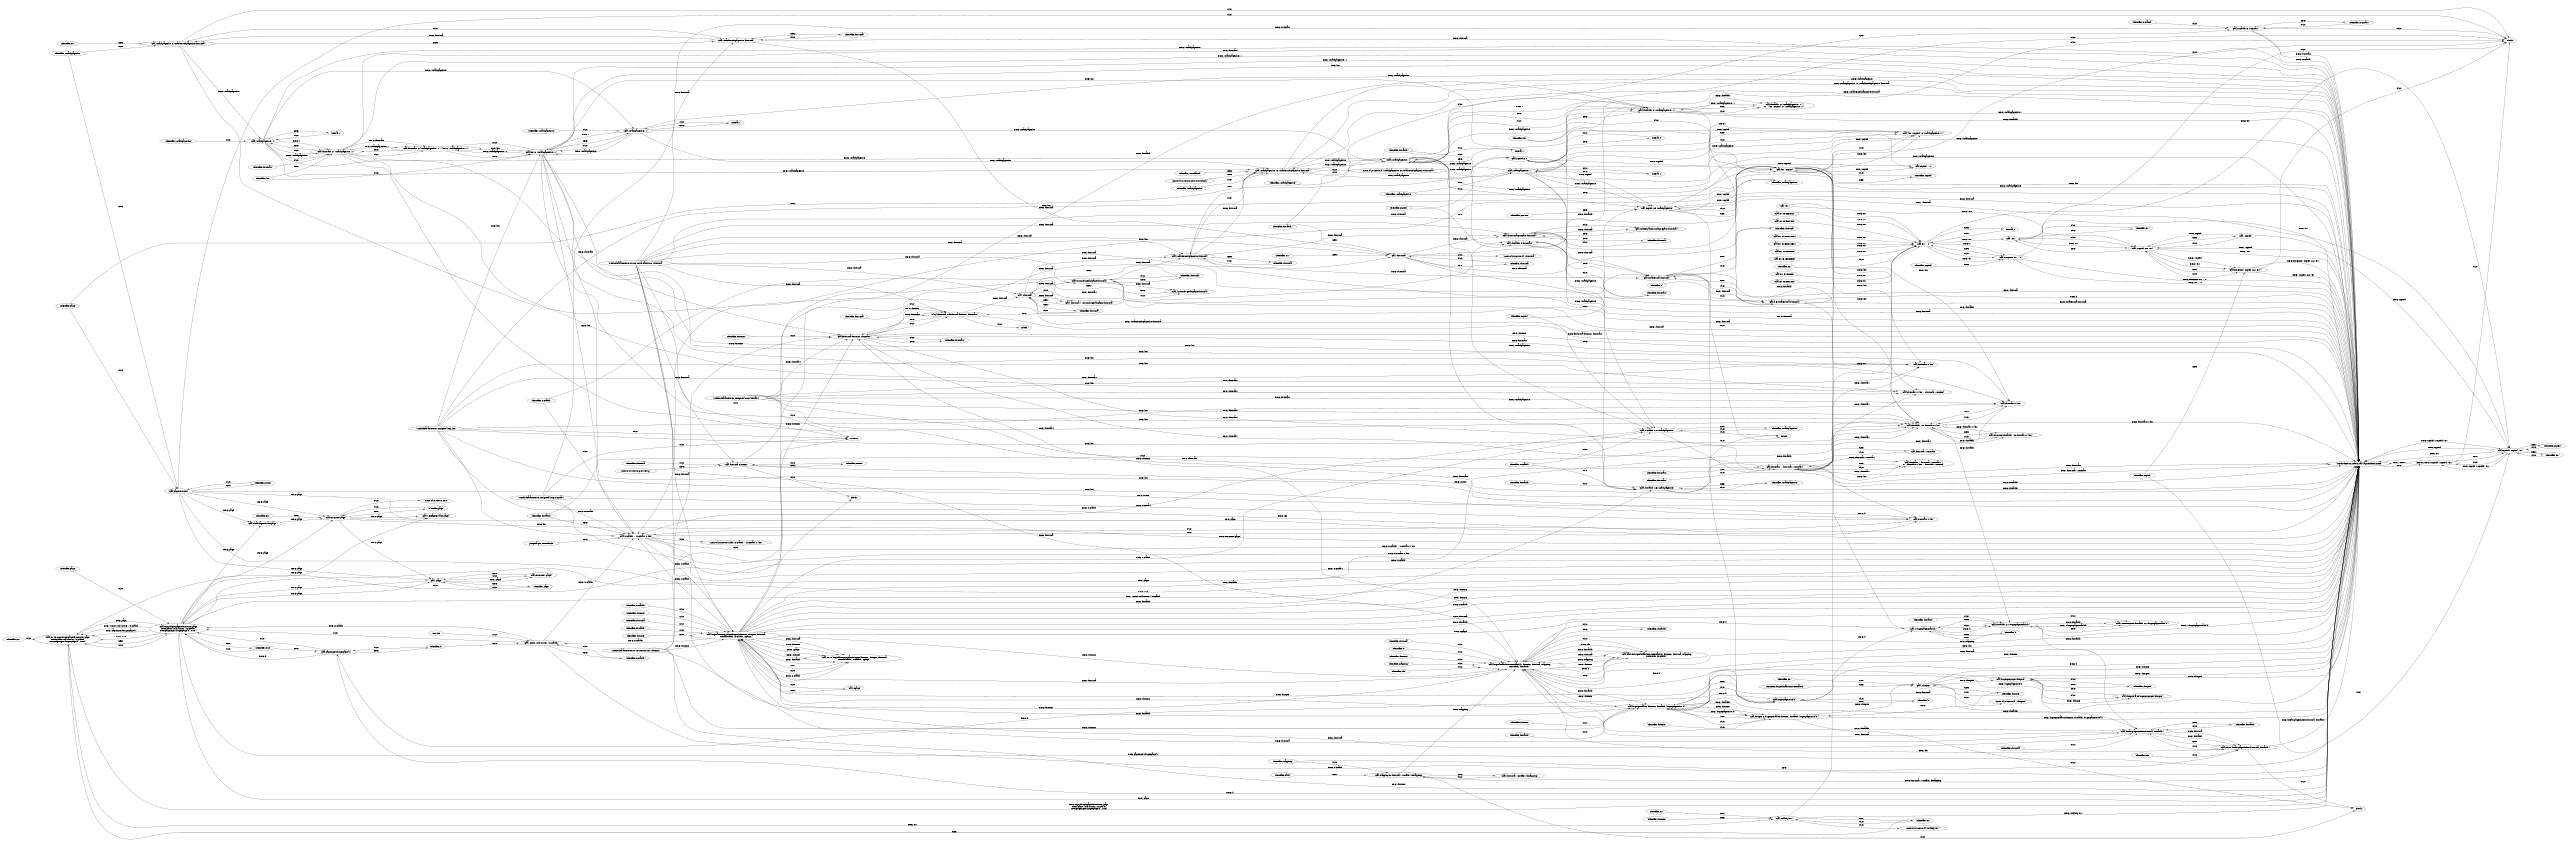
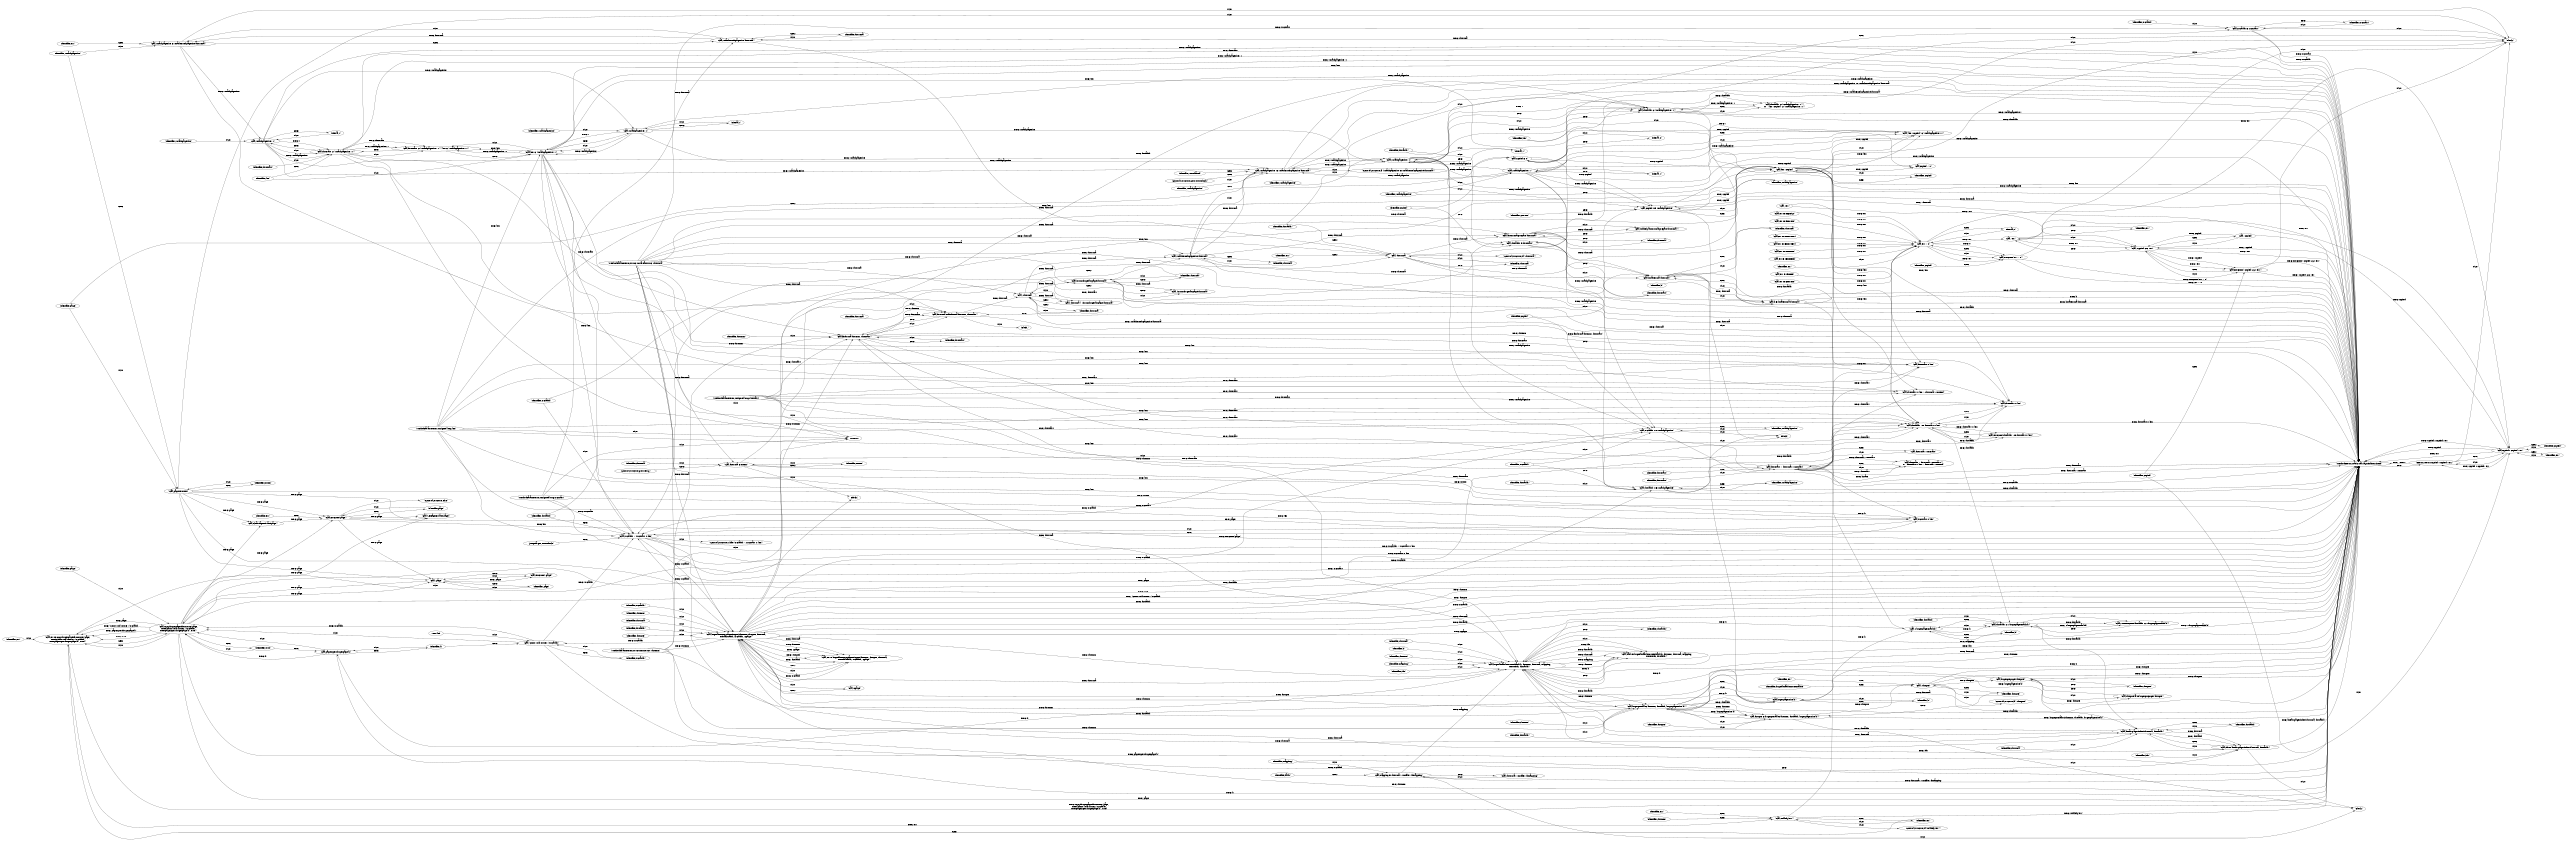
(955, 315) -> (955, 315)
(1862, 477) -> (1862, 477)
